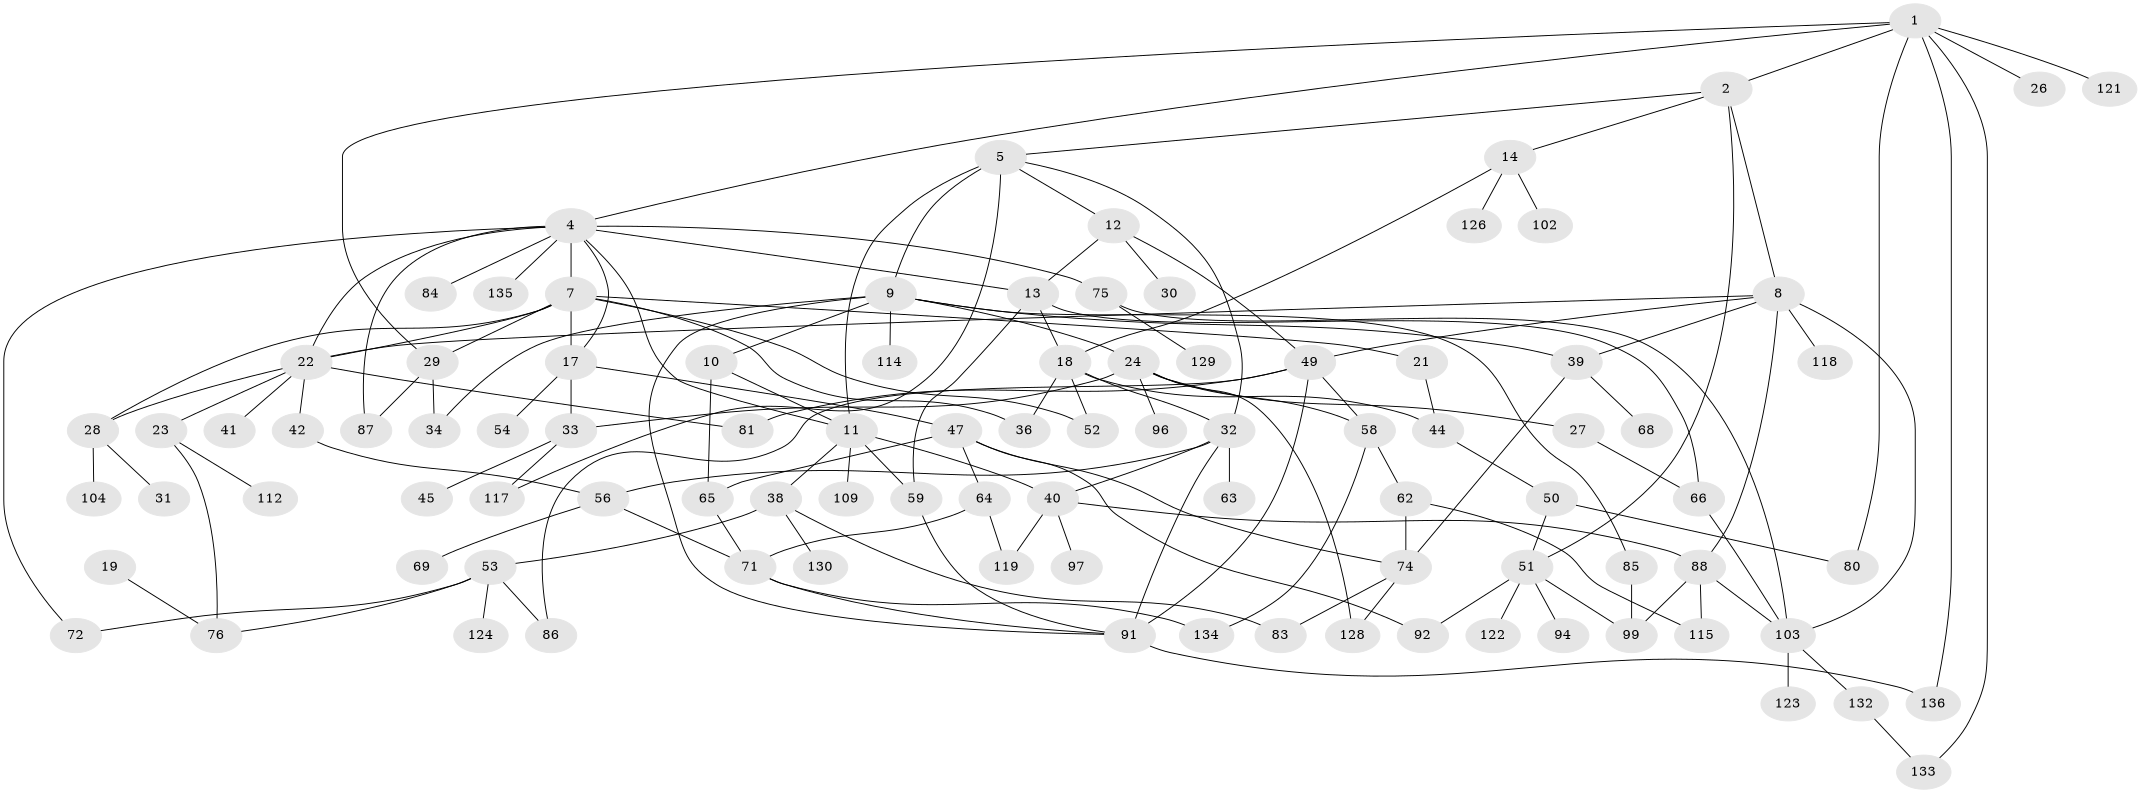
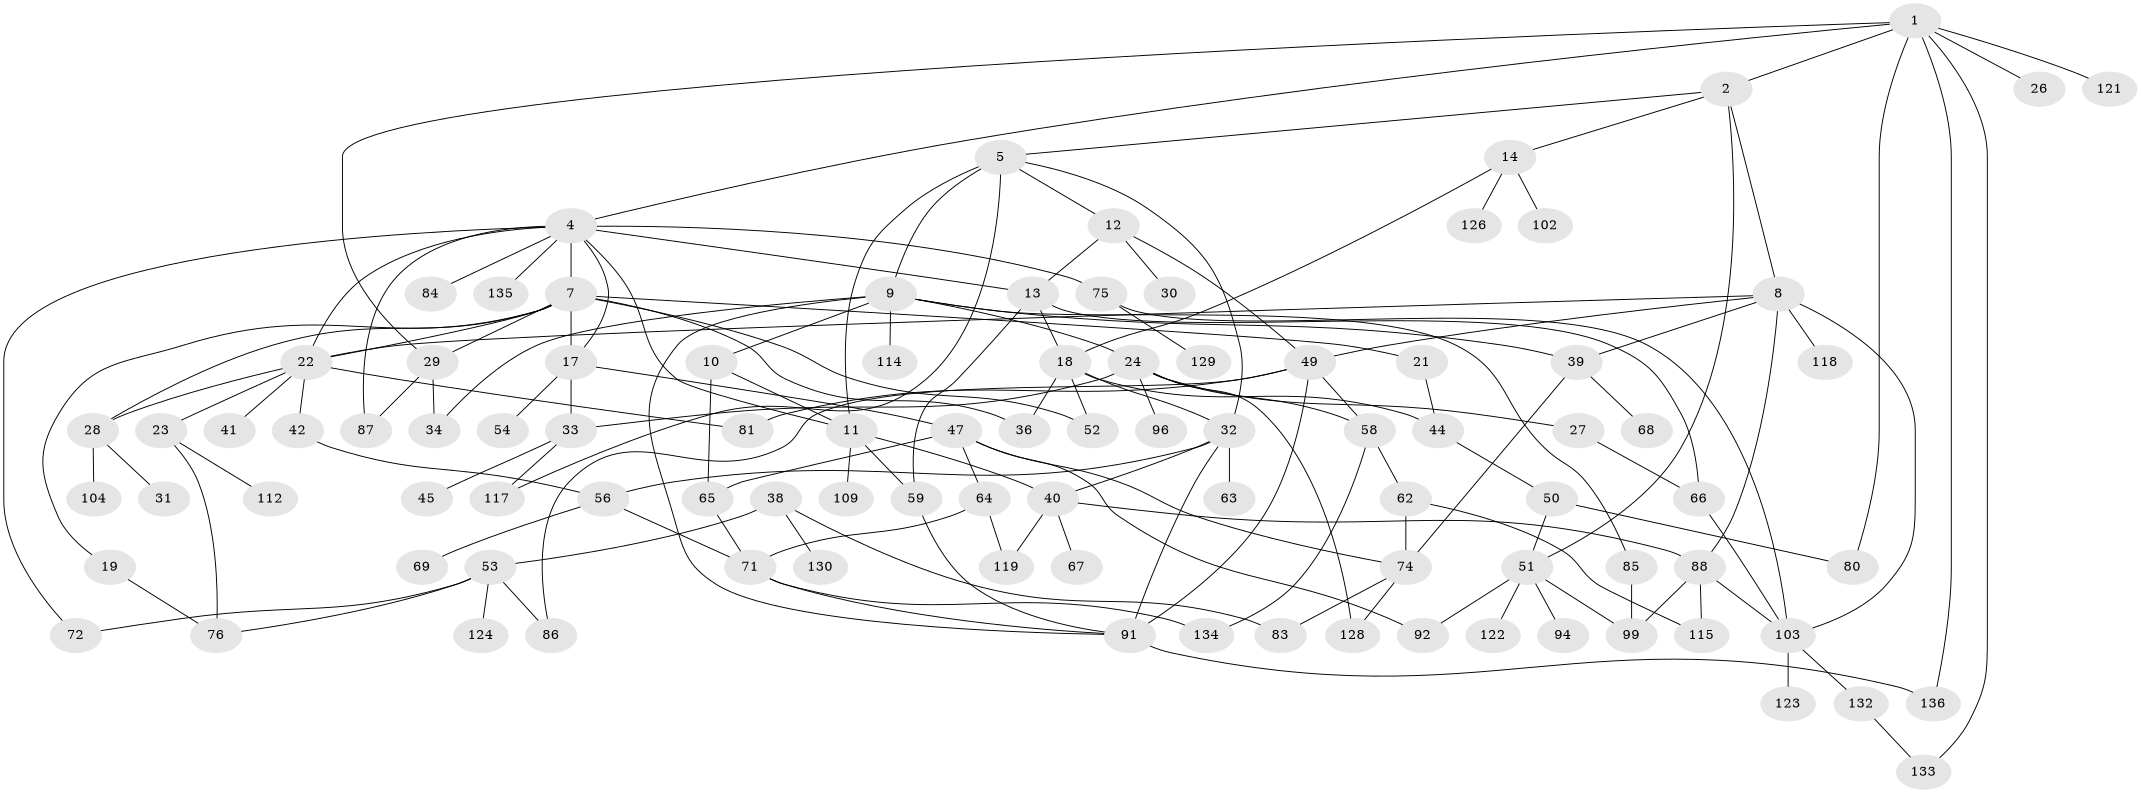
none -> (215, 337)
(824, 456) -> none
(1077, 567) -> (1077, 567)
